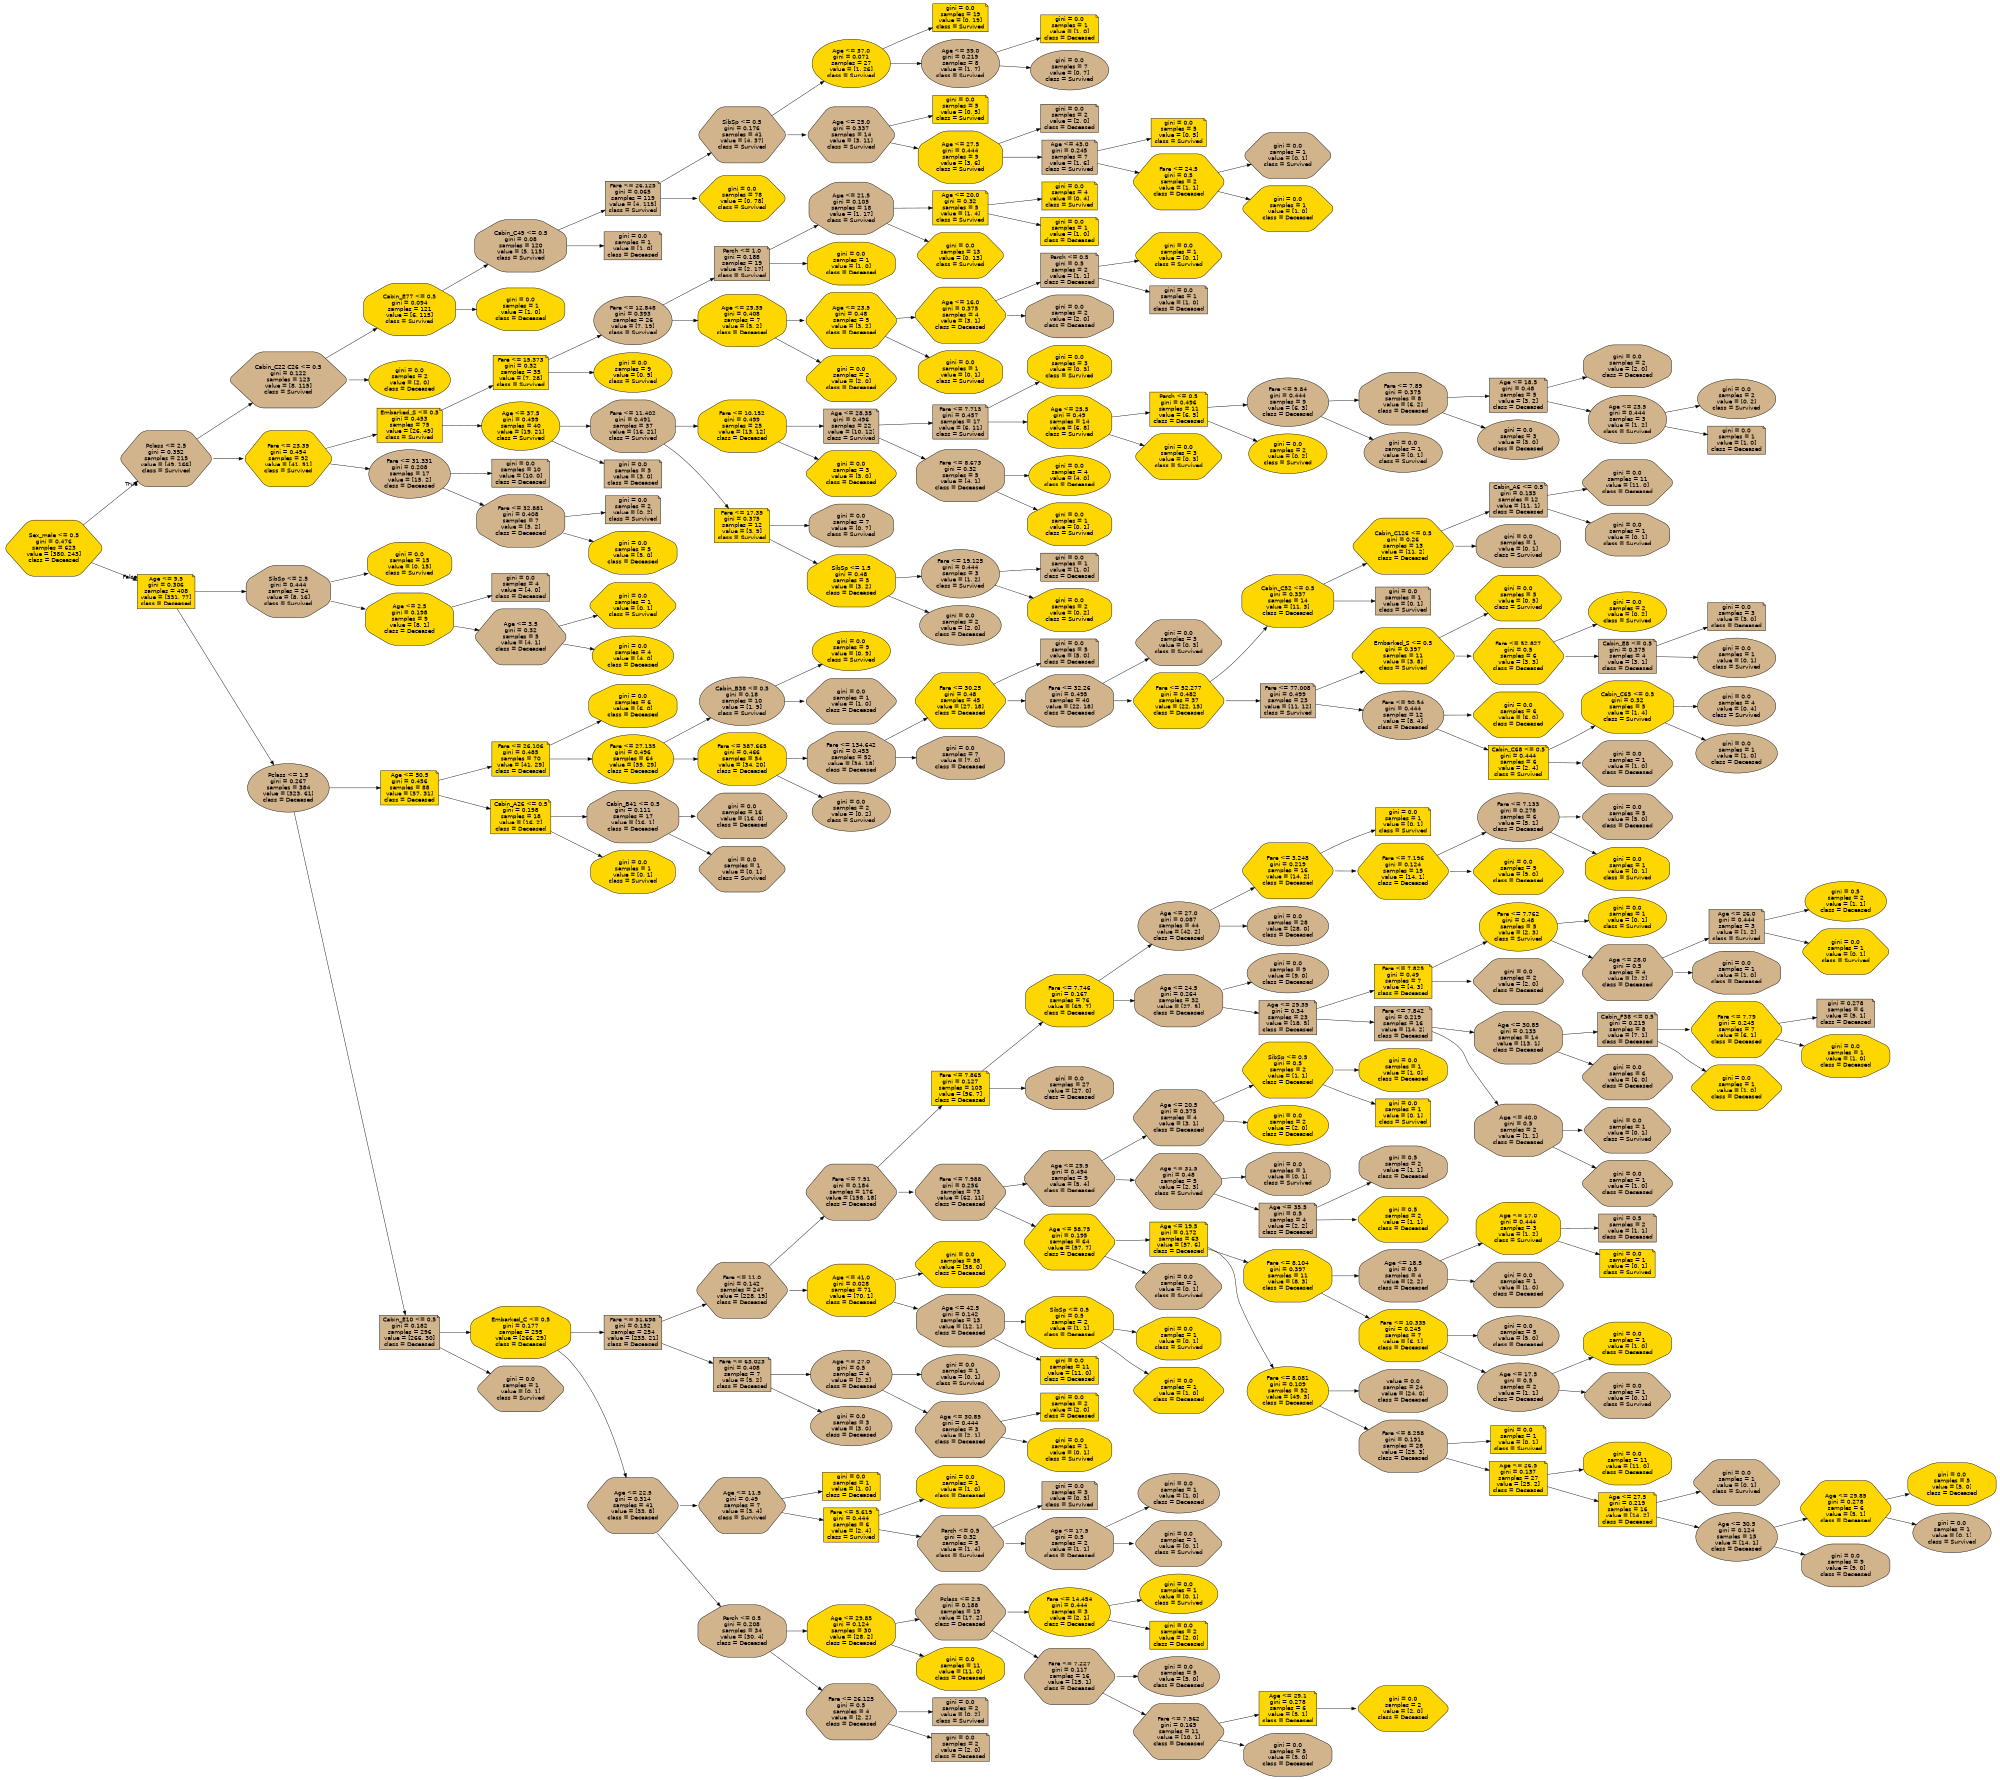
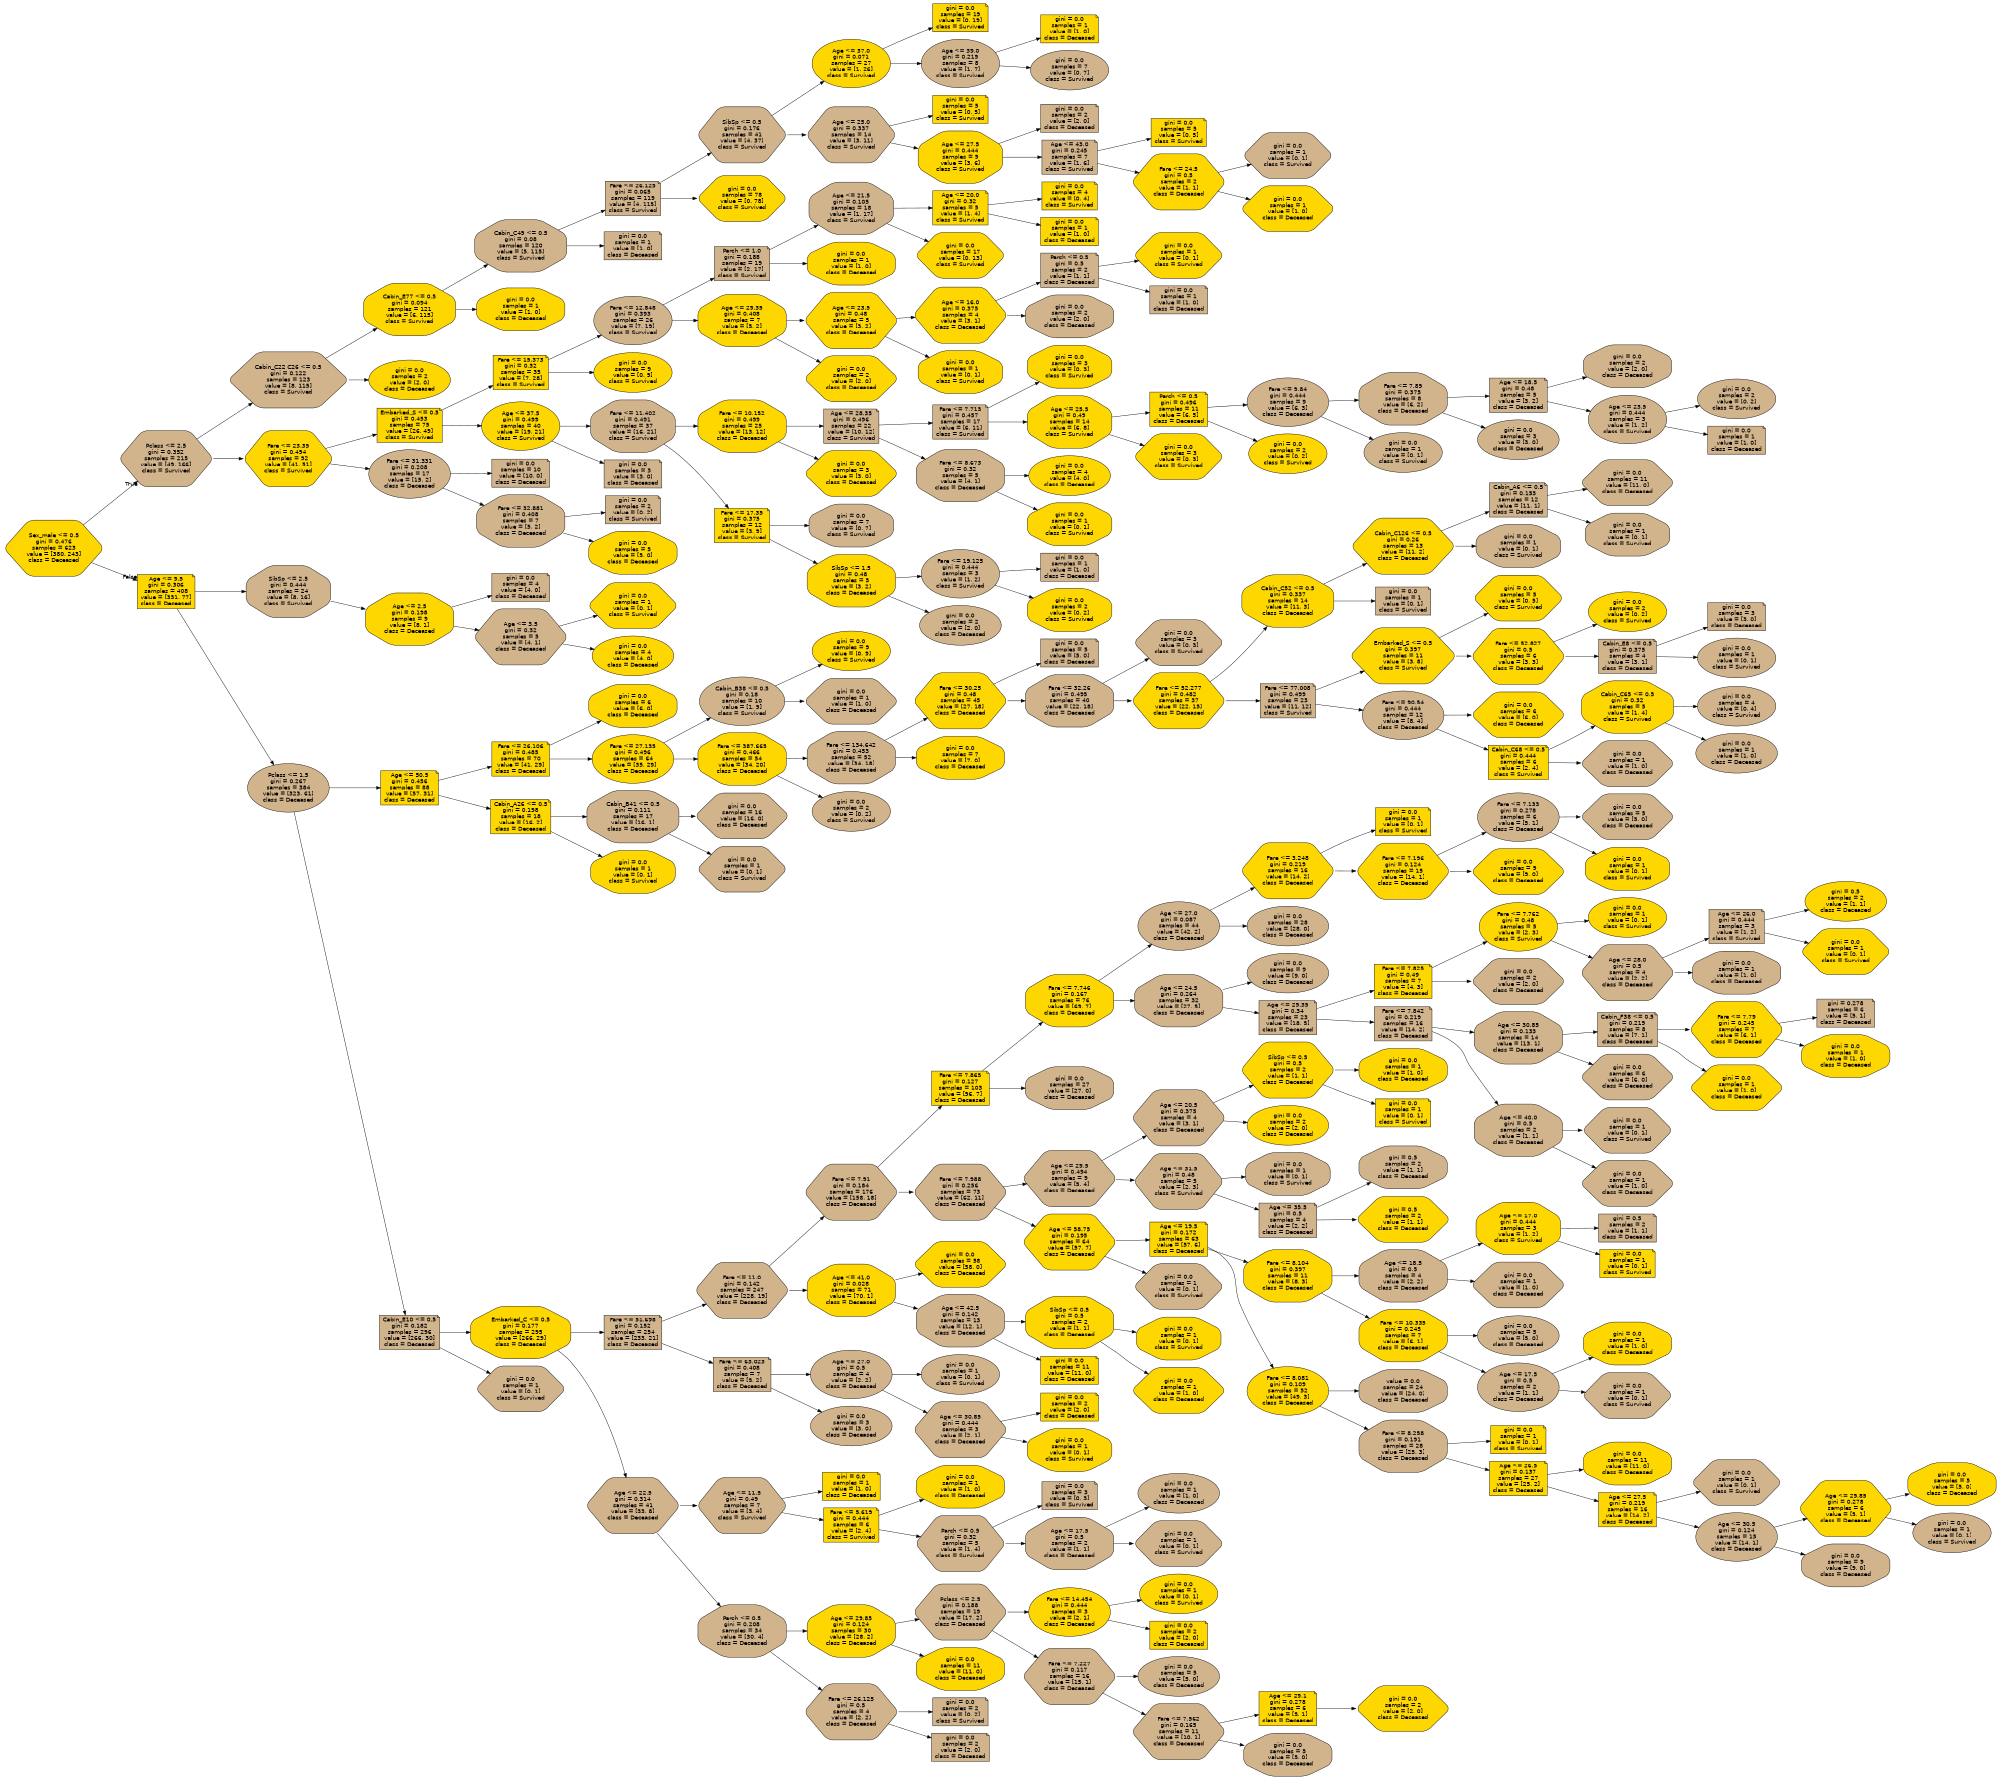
(960, 255) -> (960, 255)
(410, 564) -> none
(960, 758) -> (960, 758)
